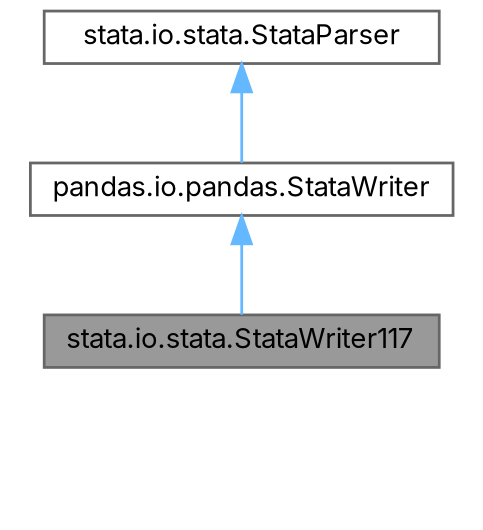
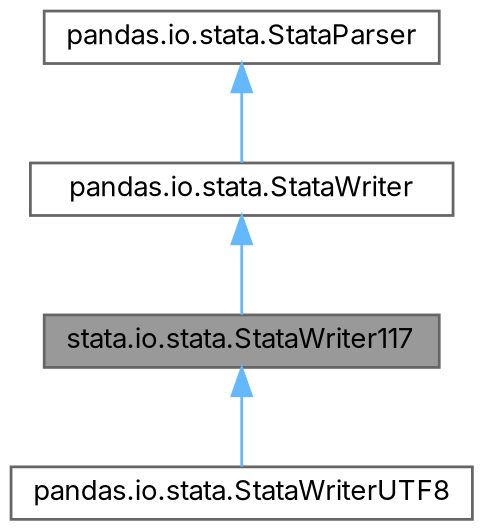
(242, 37) -> (242, 37)
(242, 189) -> (242, 189)
none -> (242, 493)
